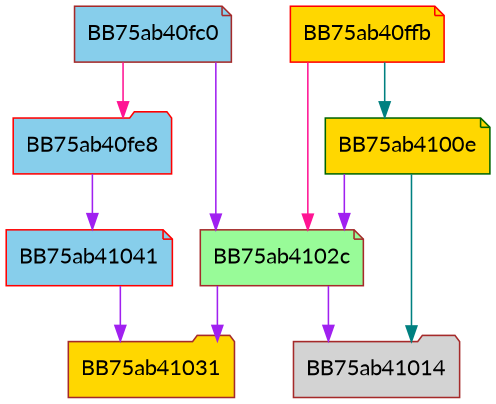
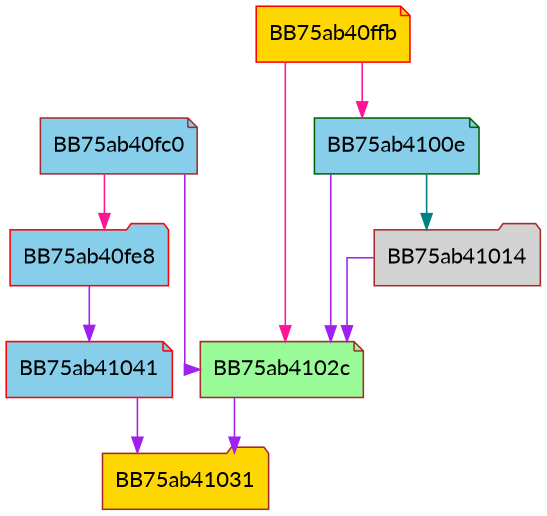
(385, 82) -> (362, 82)
(408, 146) -> (397, 146)
(328, 306) -> (347, 278)
